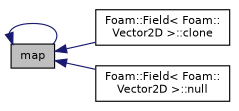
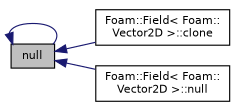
(33, 56) -> (33, 56)
